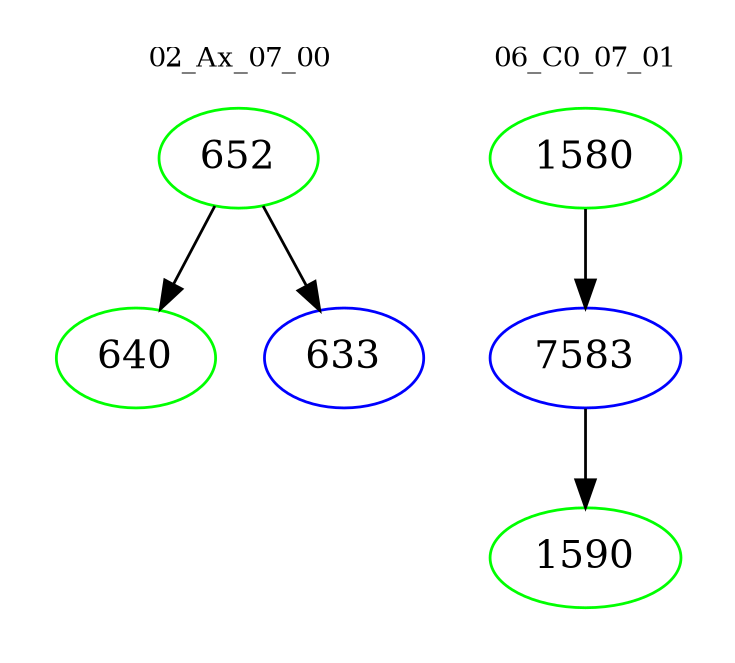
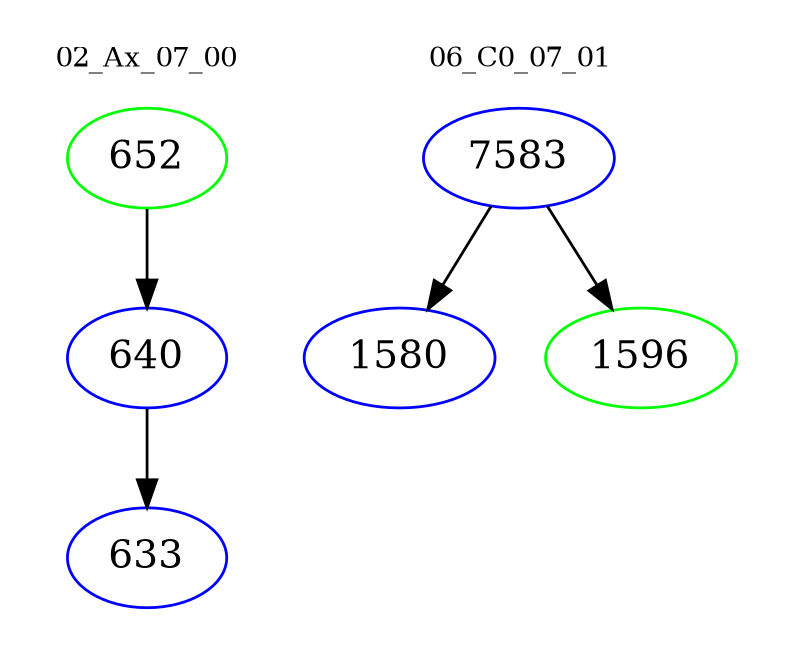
(586, 158) -> (400, 358)
(586, 244) -> (467, 245)
(285, 246) -> (147, 444)
(136, 358) -> (147, 358)
(586, 558) -> (641, 358)
